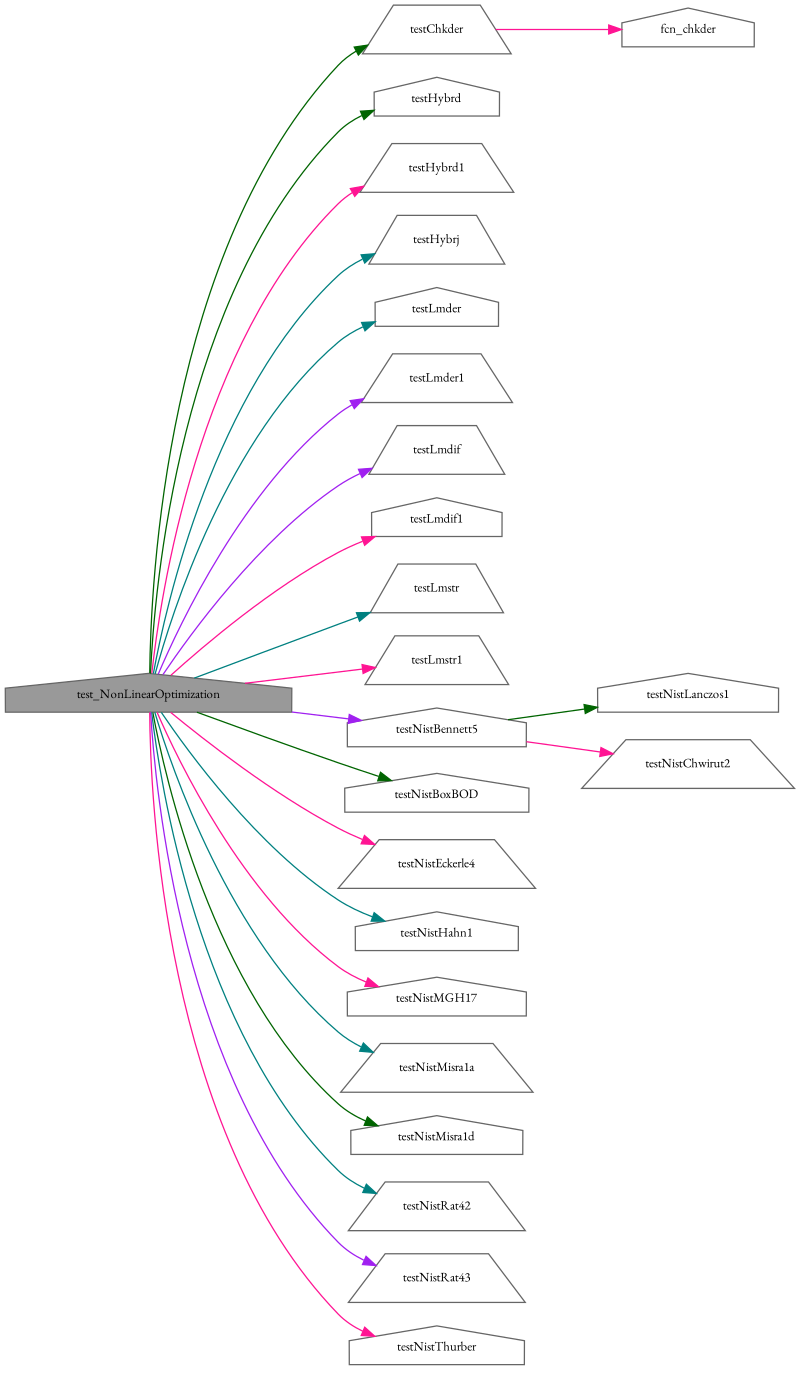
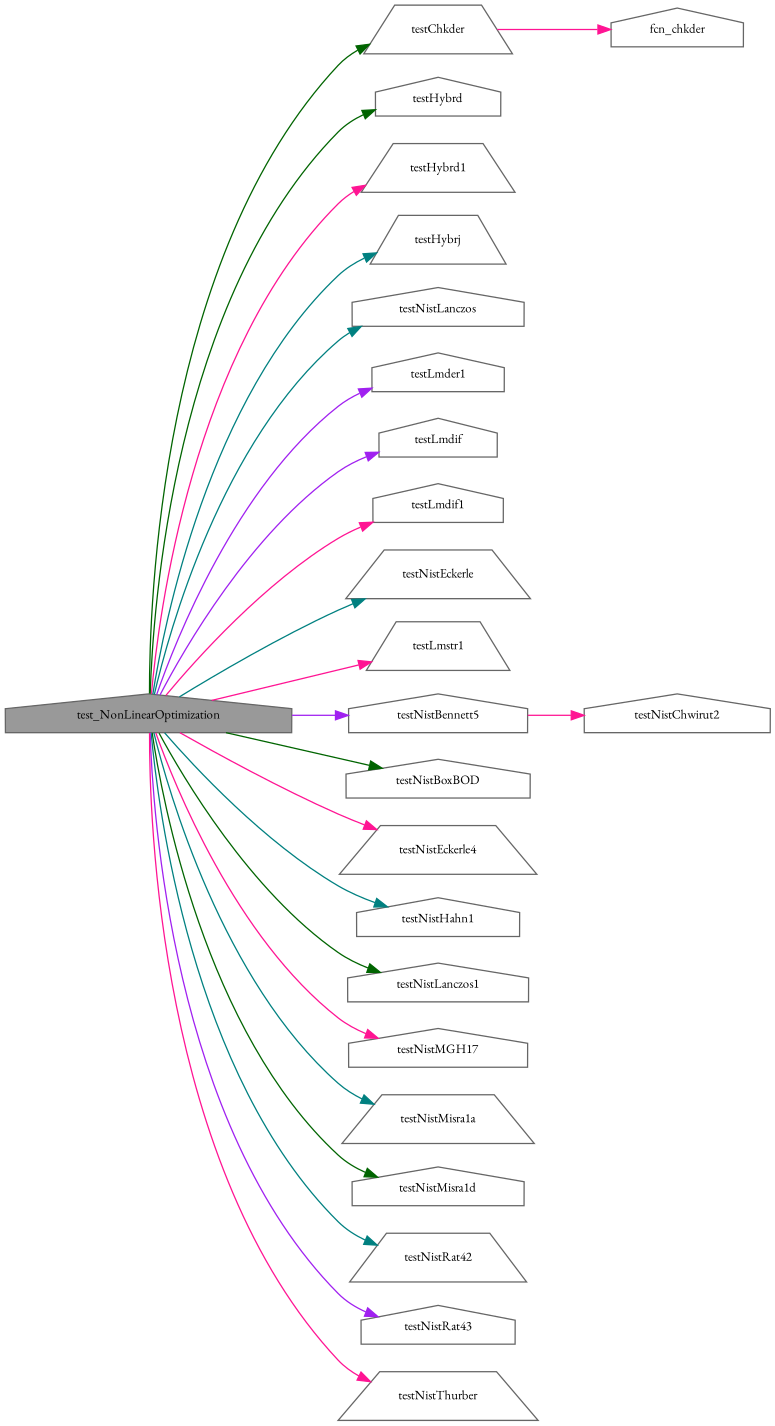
(437, 309) -> (438, 309)
(437, 378) -> (438, 374)
(437, 450) -> (438, 440)
(437, 588) -> (438, 574)
(546, 714) -> (247, 866)
(688, 764) -> (677, 715)
(437, 1278) -> (438, 1327)
(437, 1347) -> (438, 1396)
